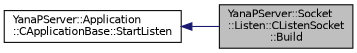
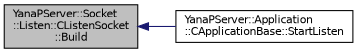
(206, 26) -> (162, 26)
